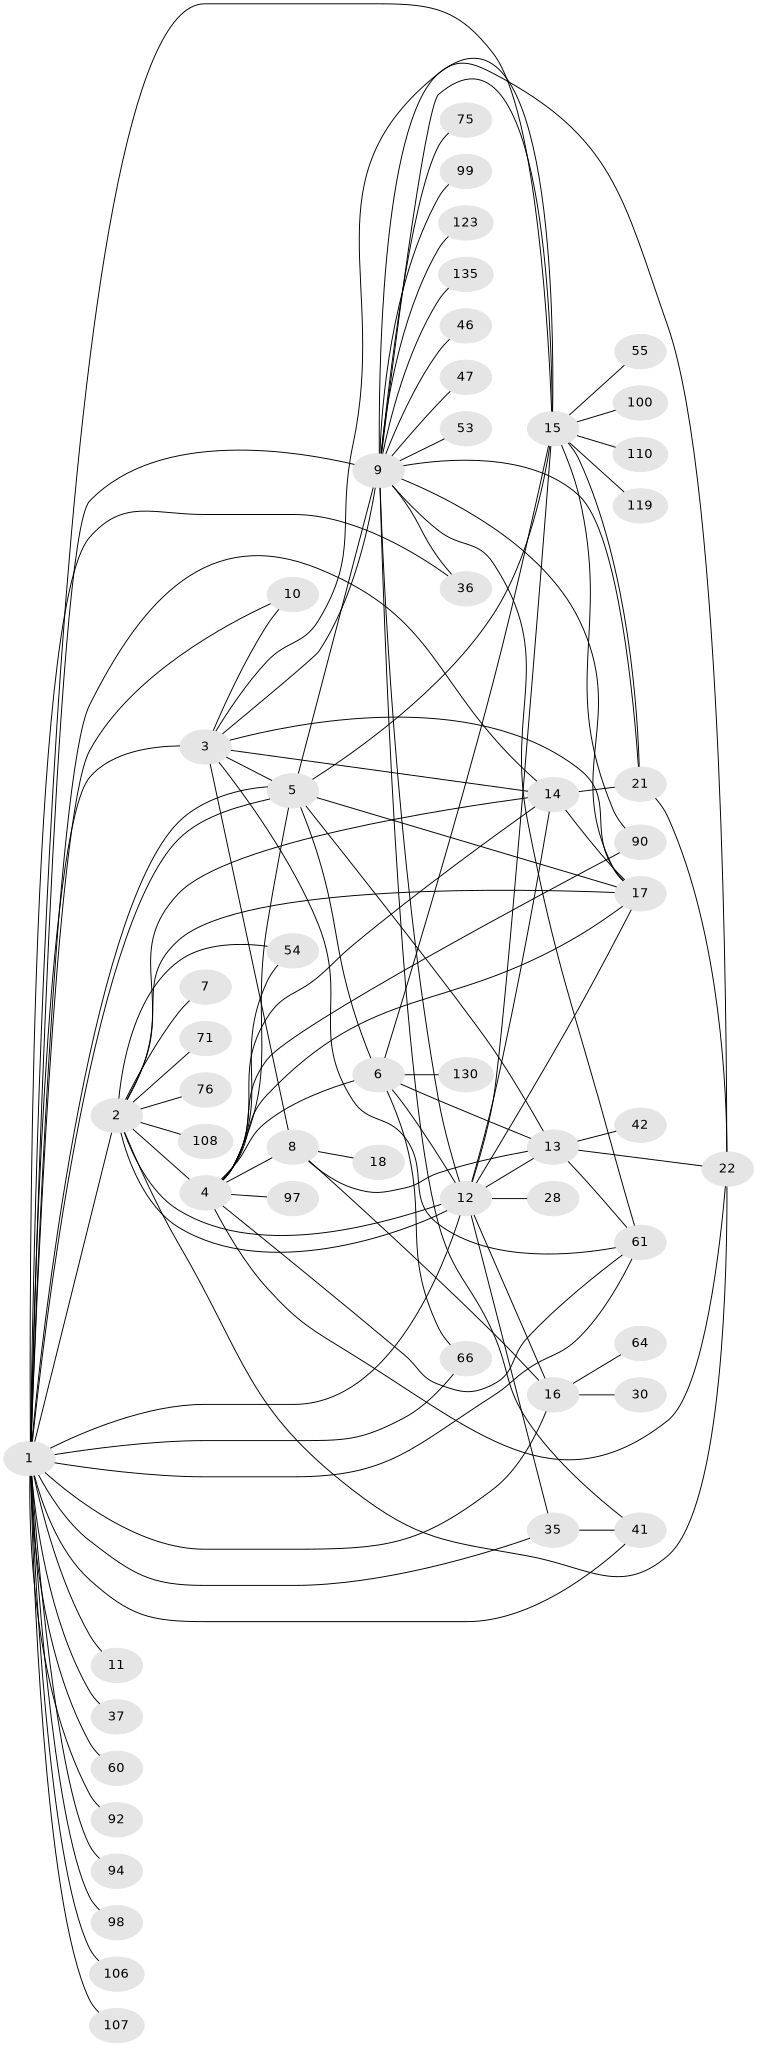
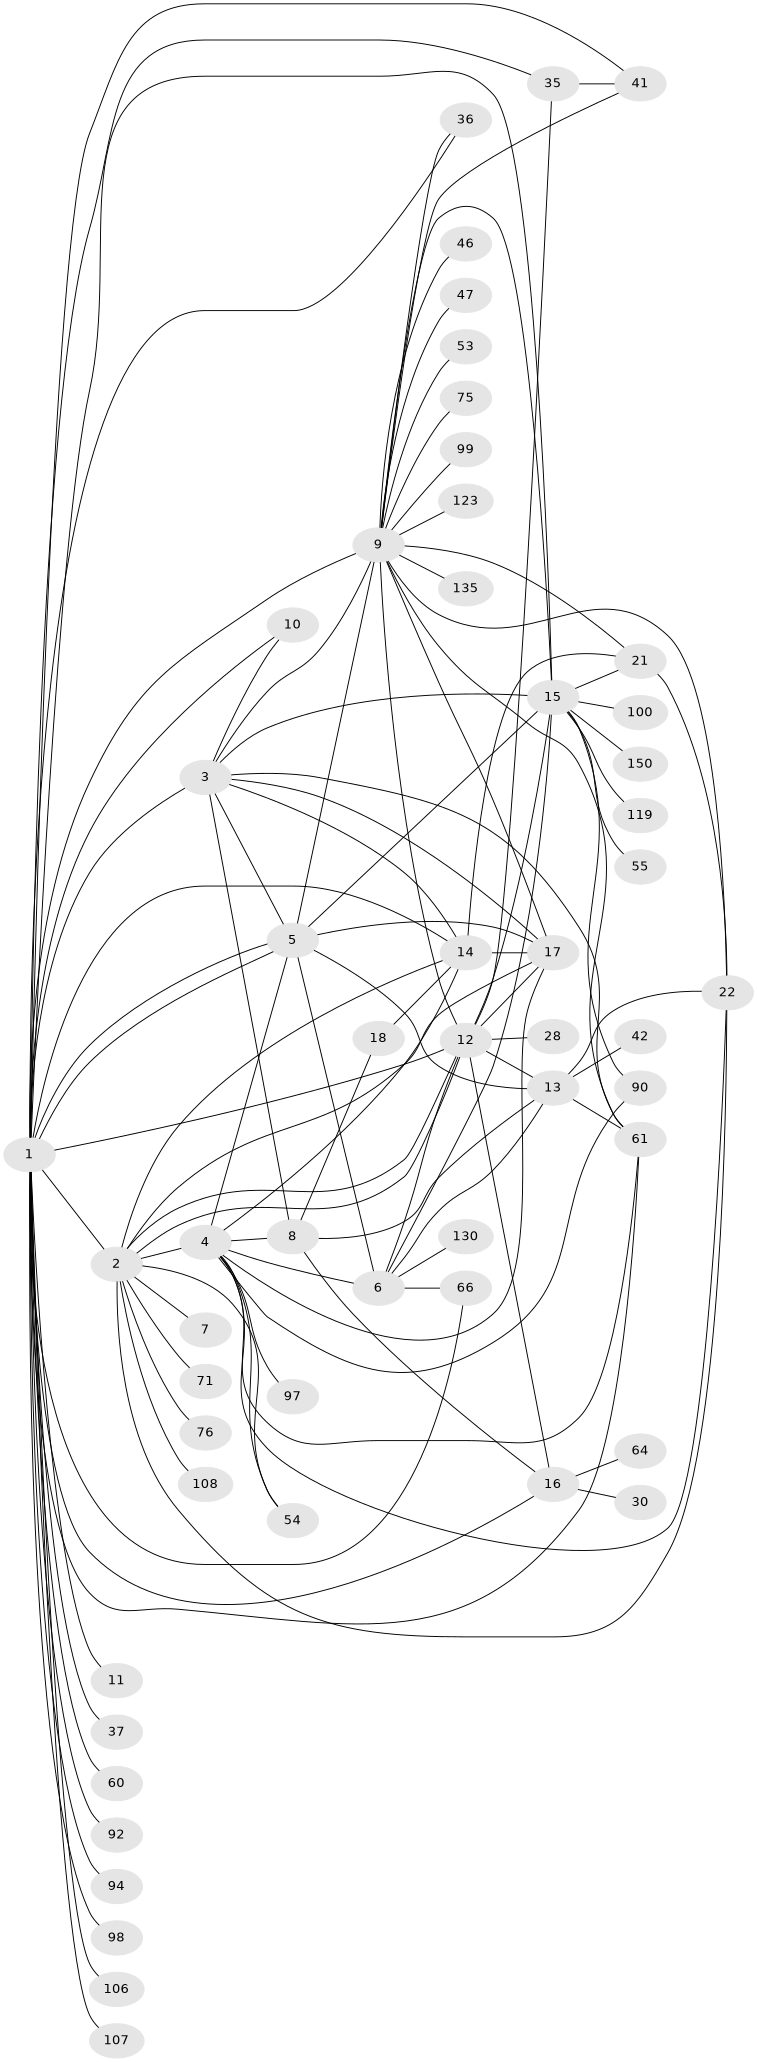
(640, 454) -> (640, 764)
(515, 998) -> (422, 996)
